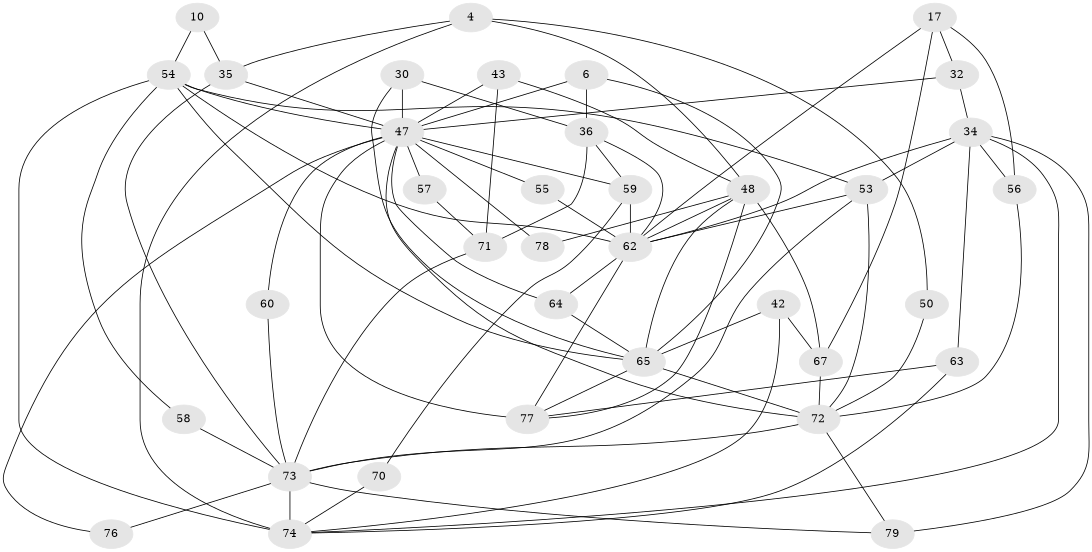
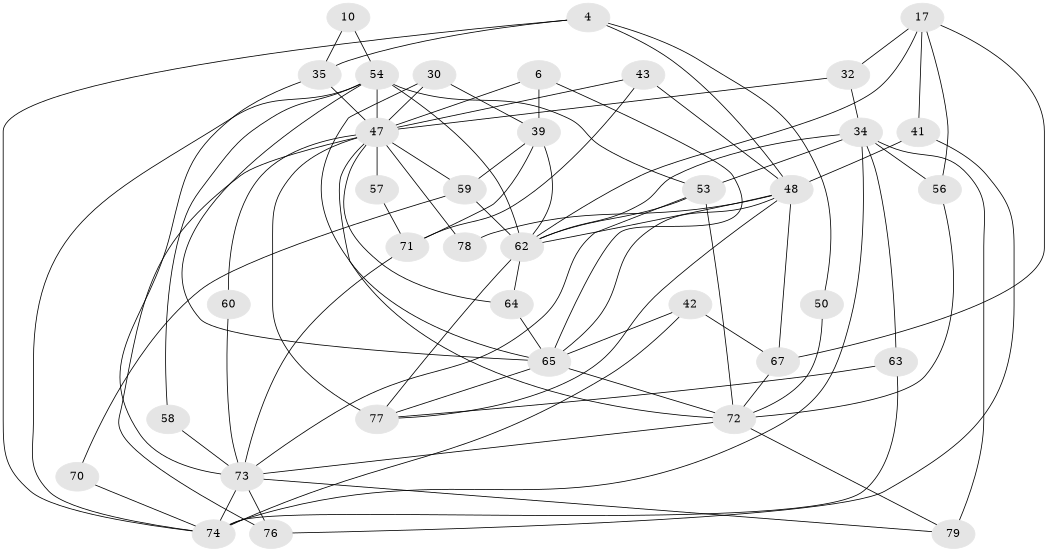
(587, 132) -> (539, 132)
none -> (918, 132)
(543, 190) -> none
